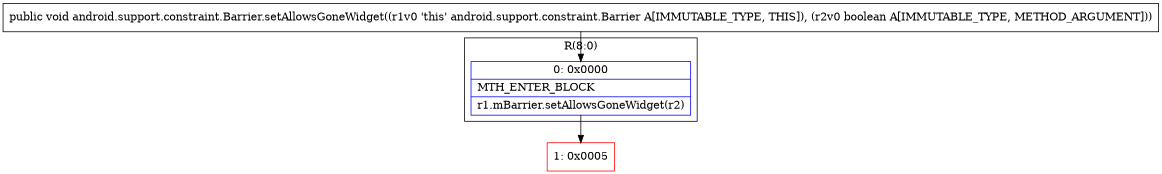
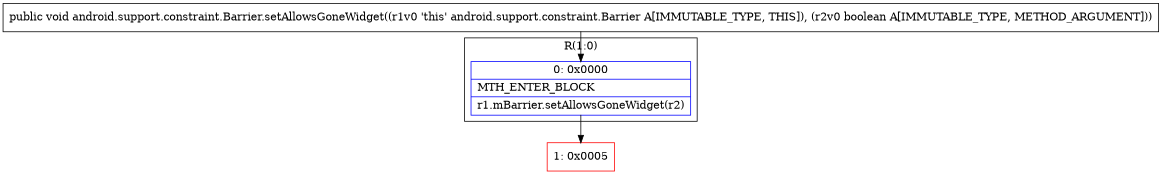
(581, 47) -> (581, 47)
